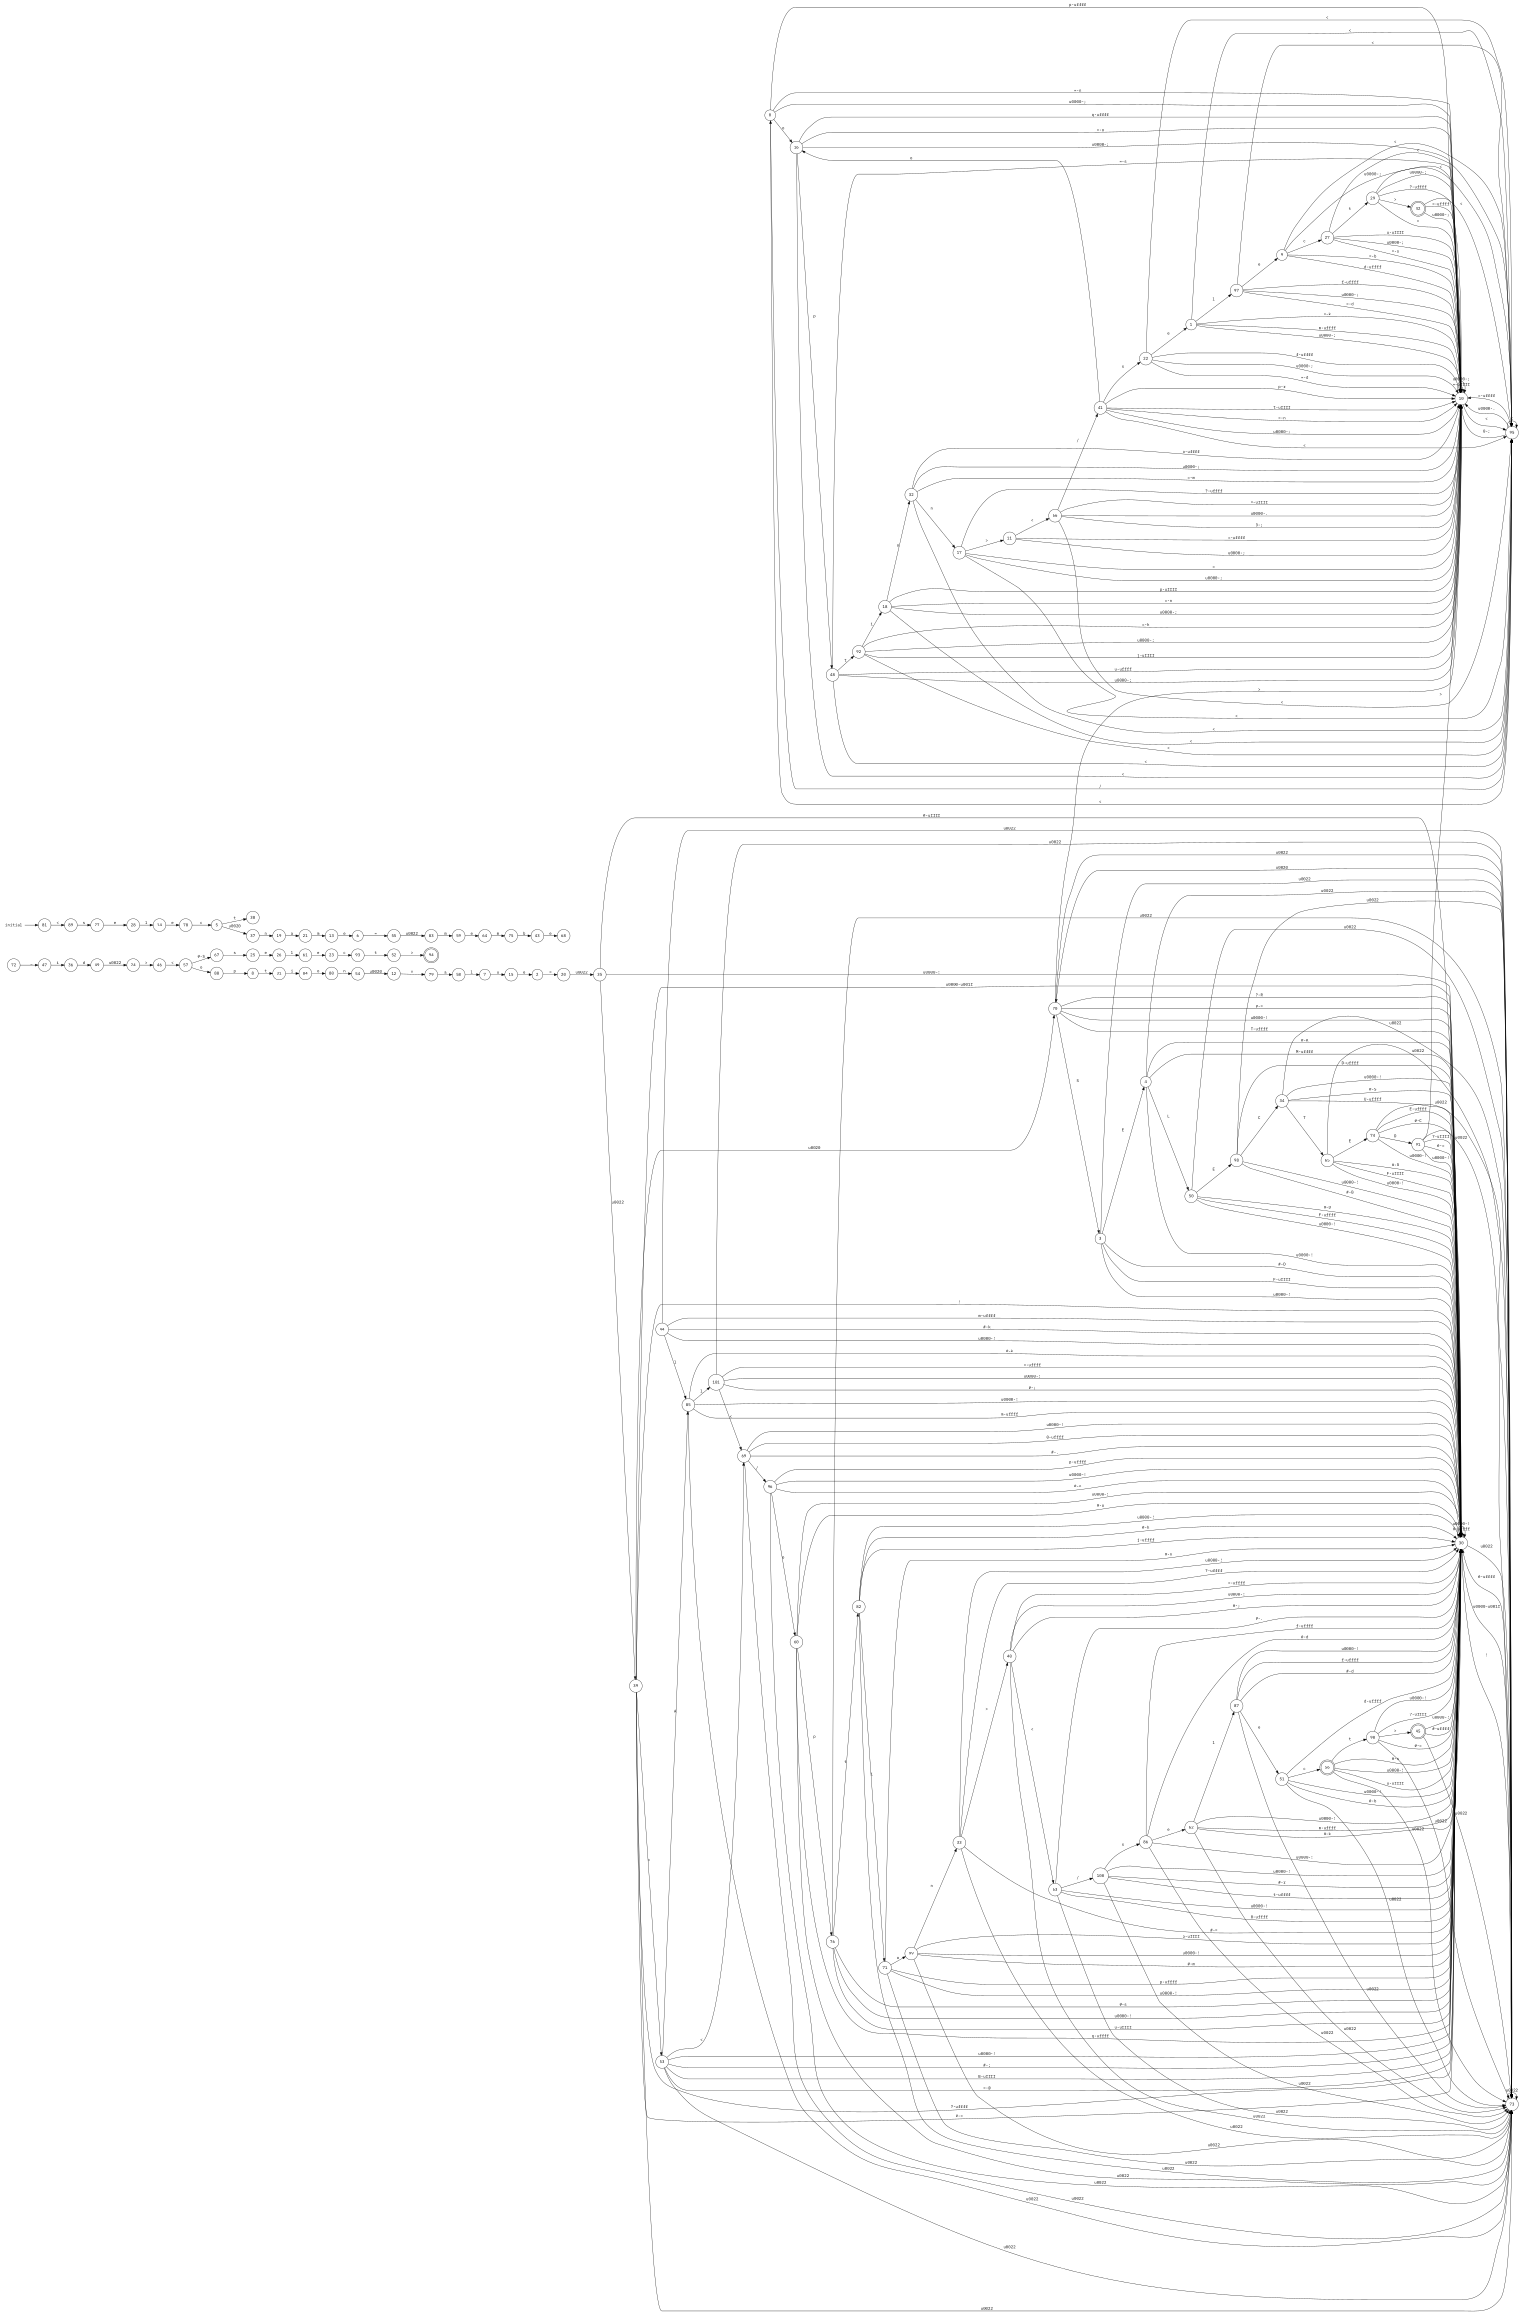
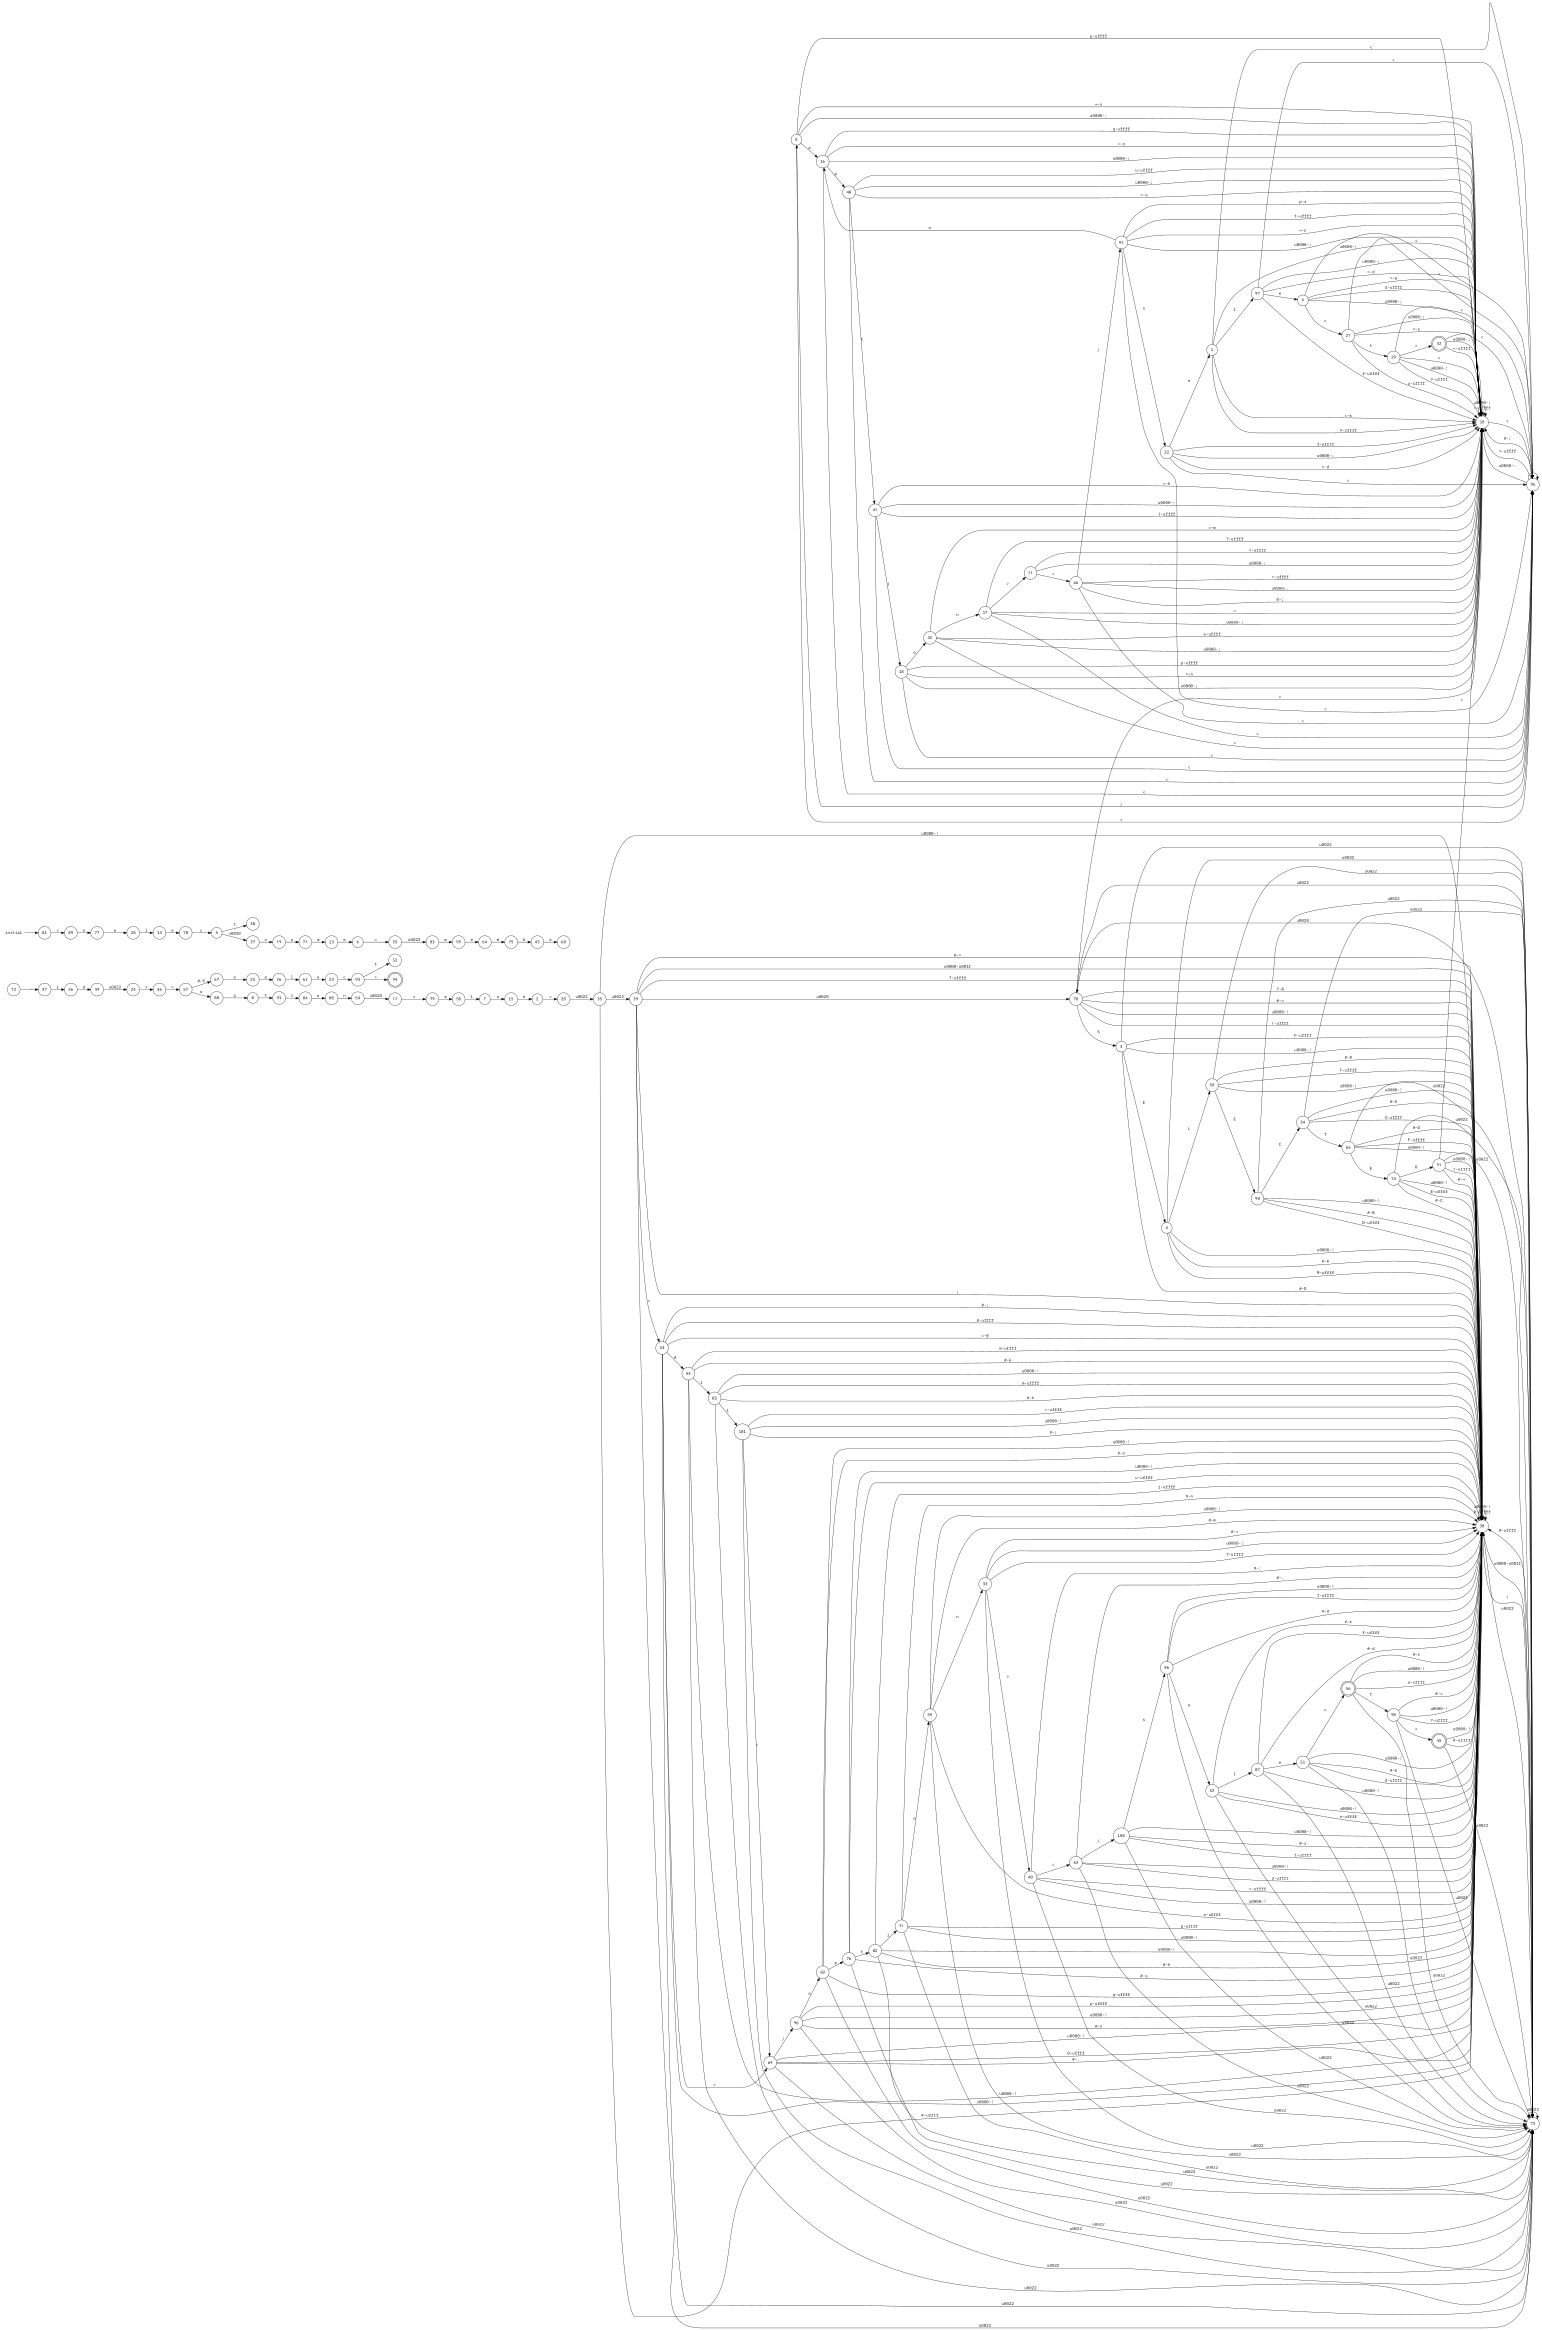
(410, 955) -> (374, 980)
(675, 1735) -> (674, 1360)
